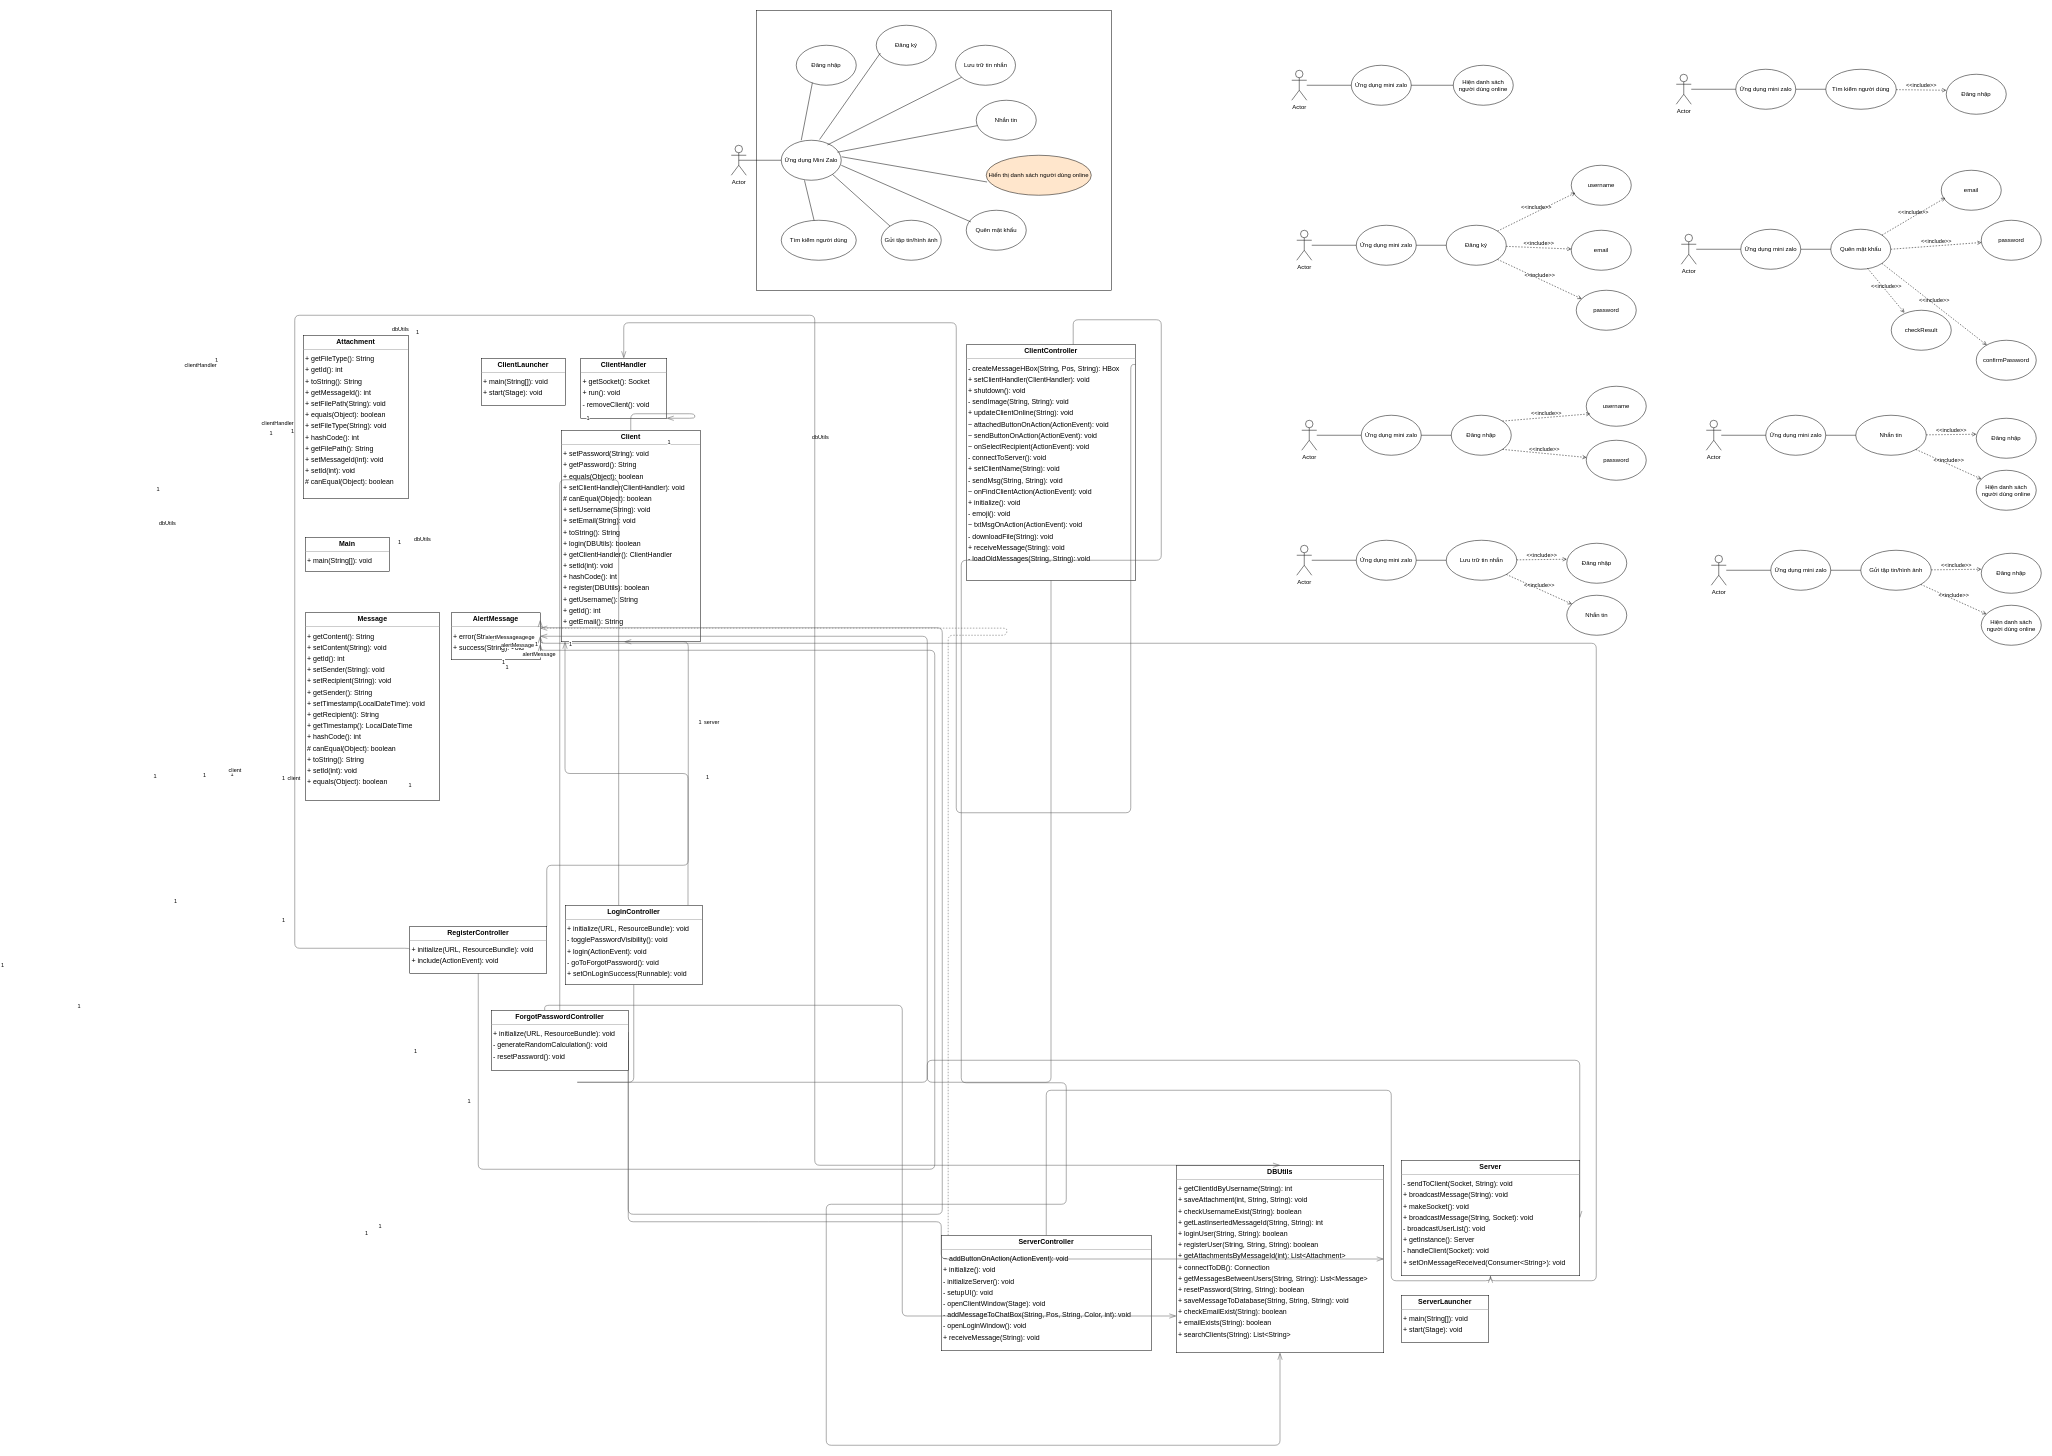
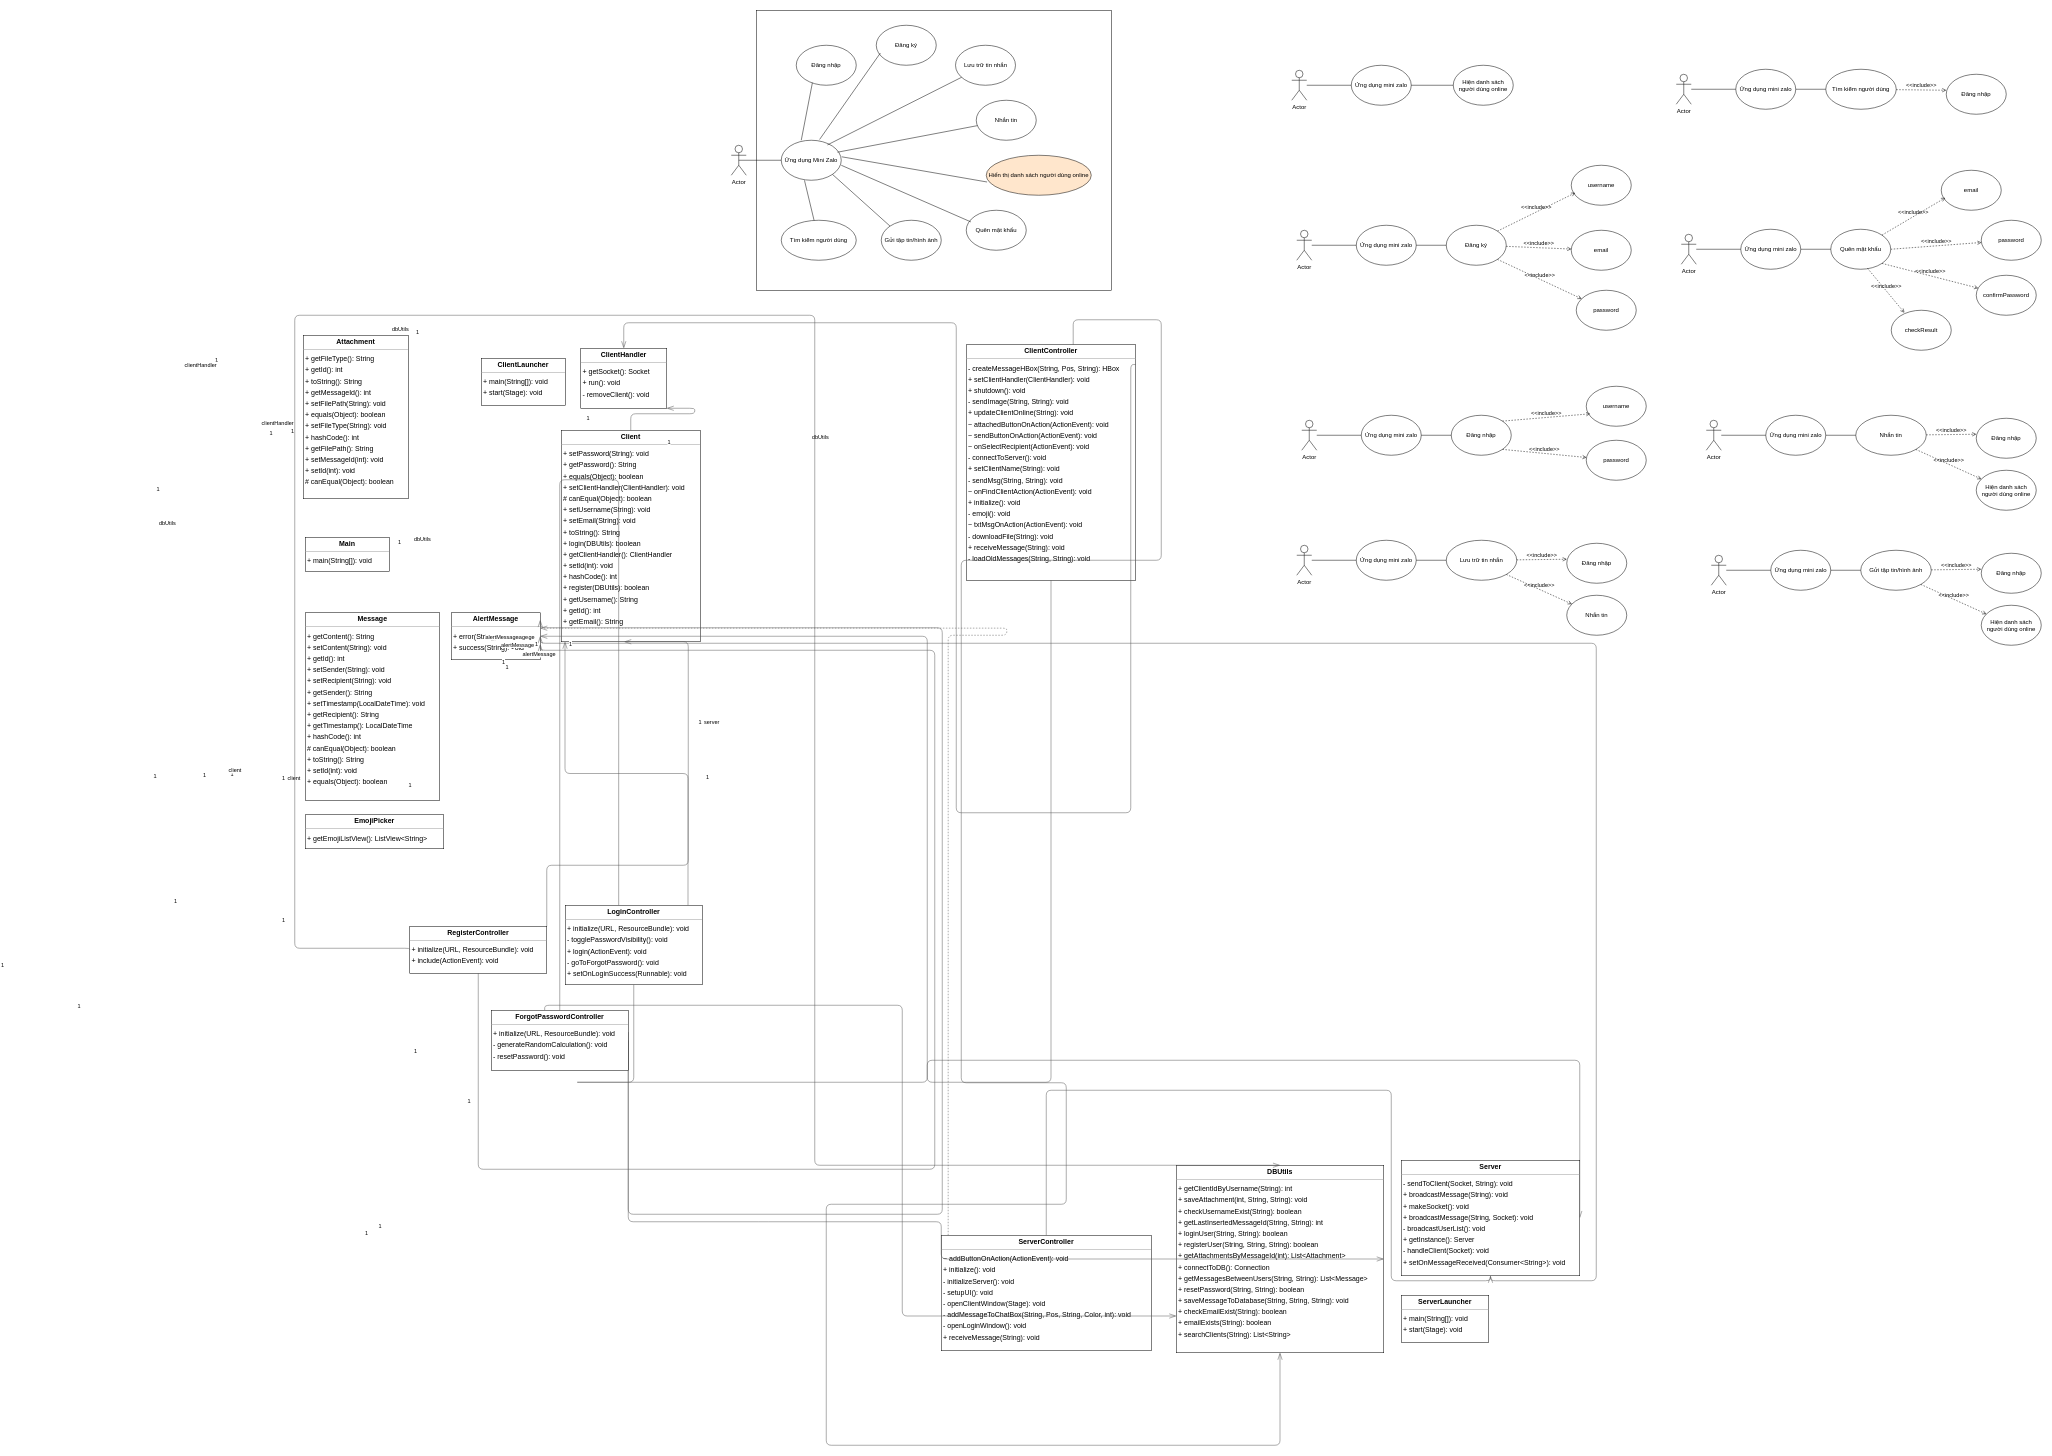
(2006, 360) -> (2006, 295)
(624, 388) -> (624, 378)
none -> (375, 832)
